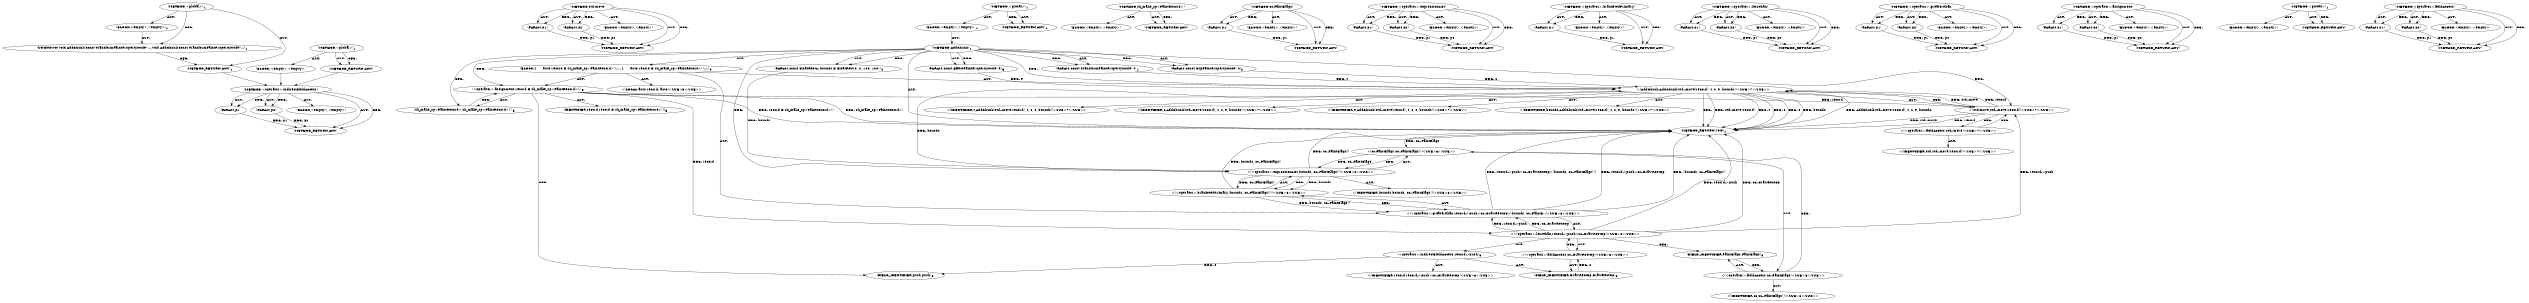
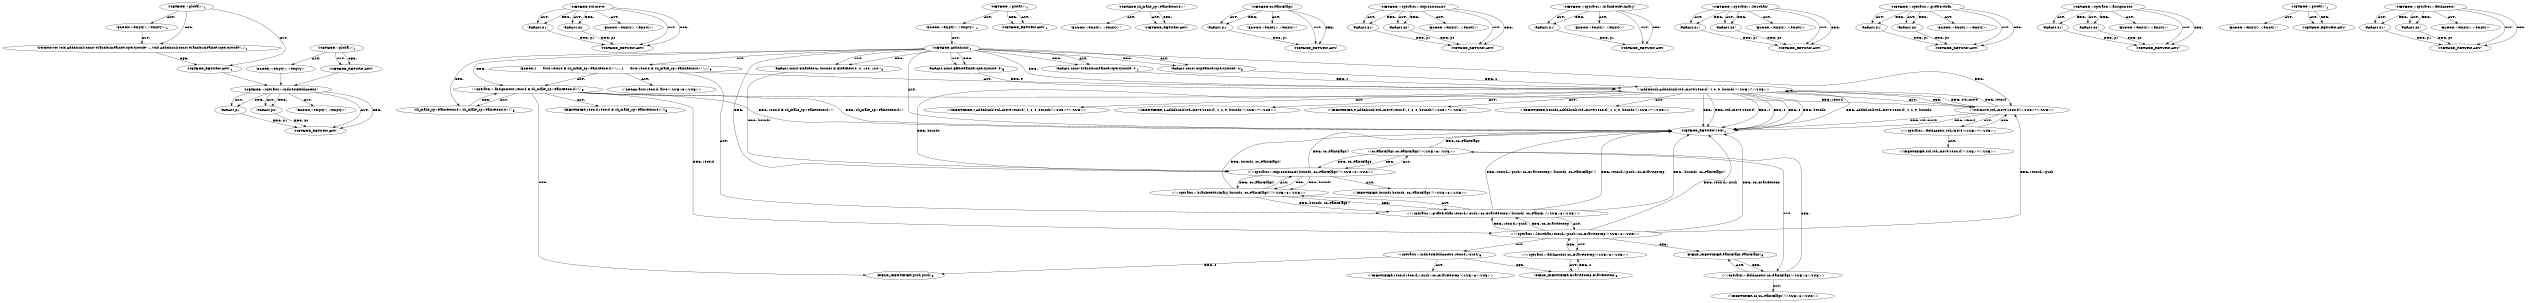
(1989, 121) -> (1989, 121)
(1535, 133) -> (1547, 133)
(1521, 265) -> (1521, 265)
